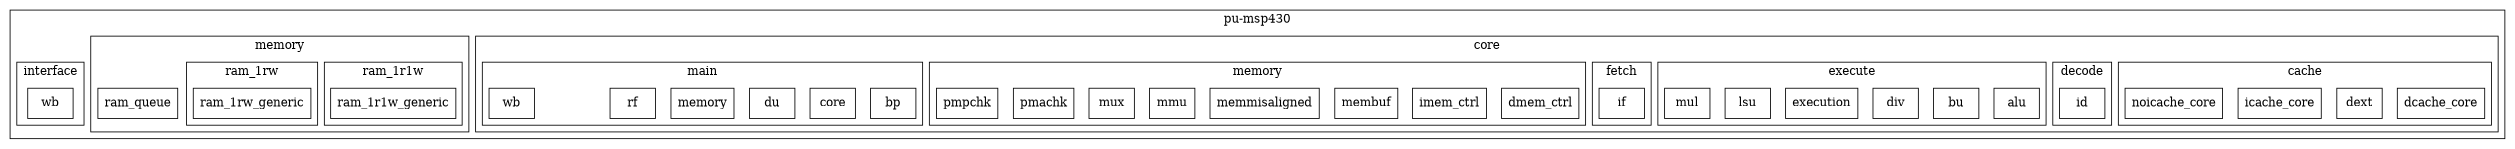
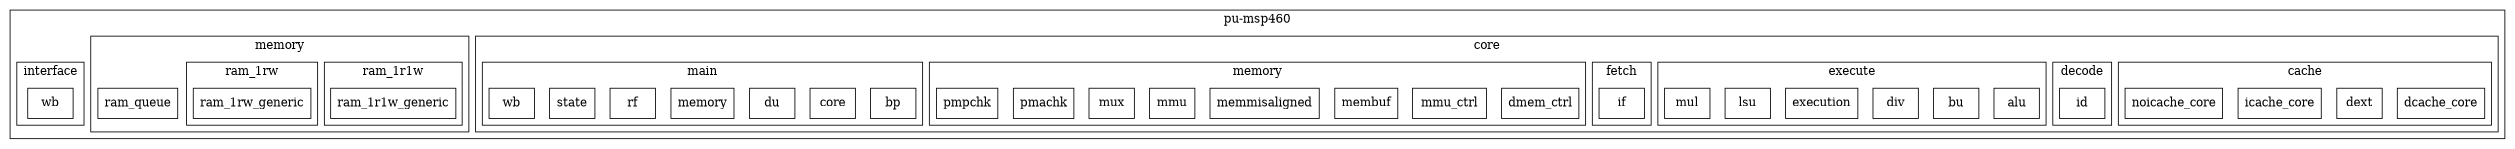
(1257, 20) -> (1257, 20)
none -> (572, 103)
(1449, 103) -> (1449, 103)
